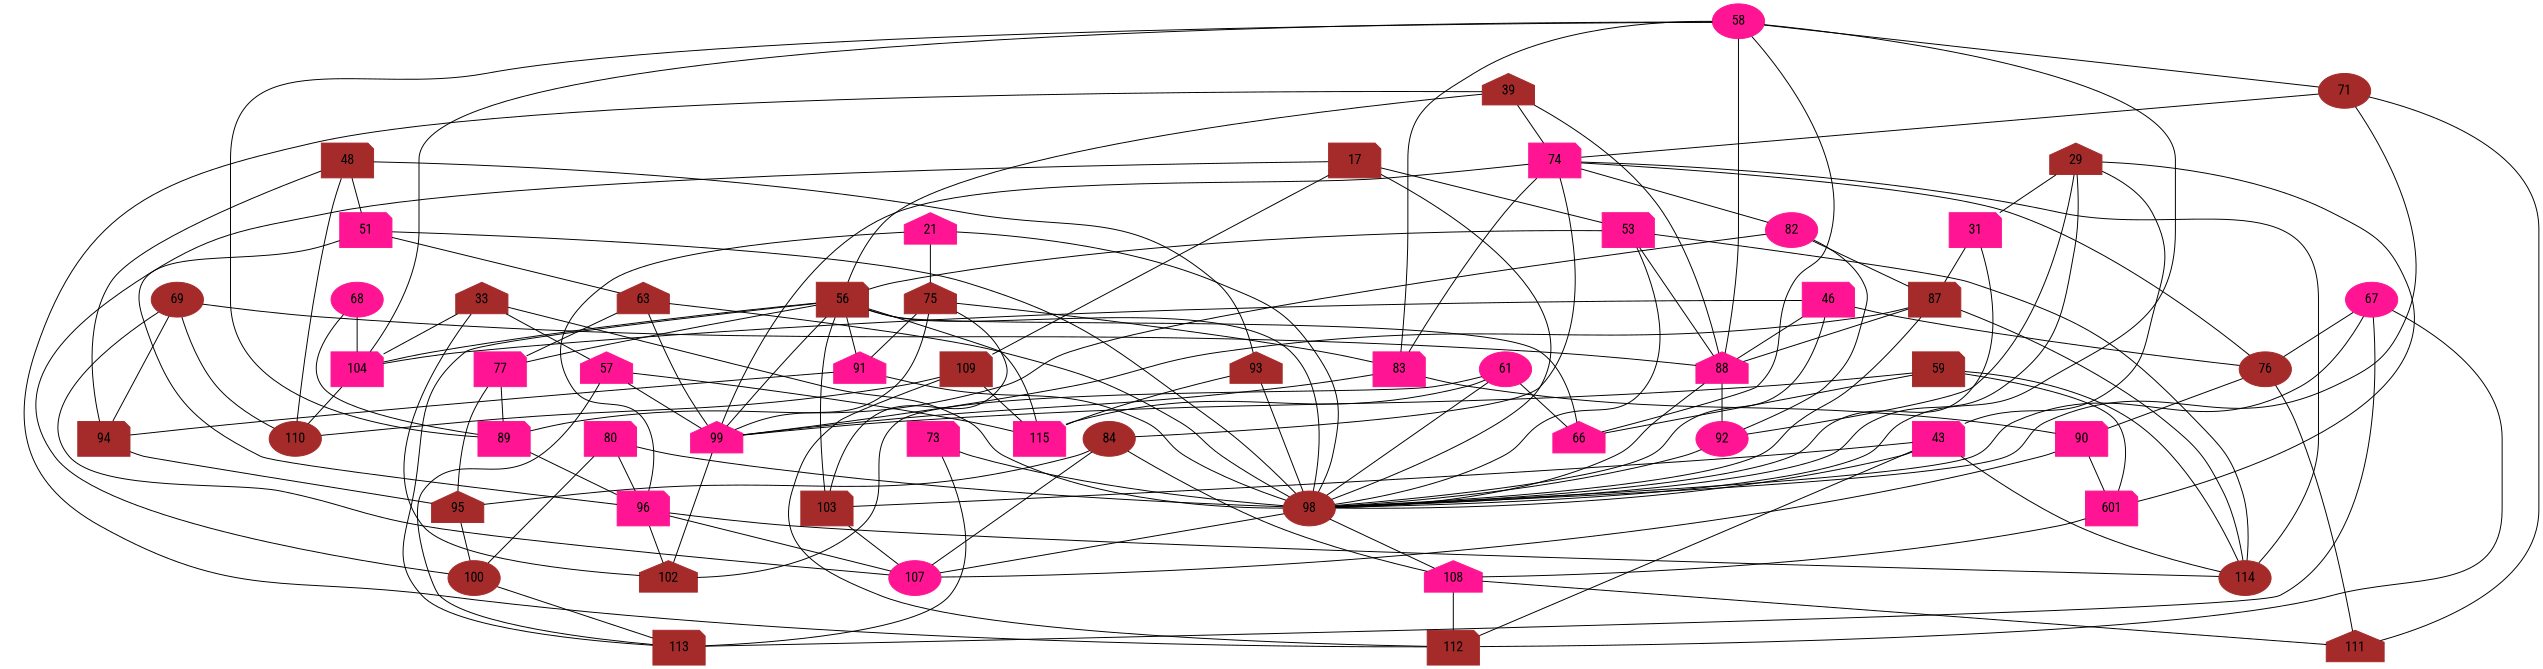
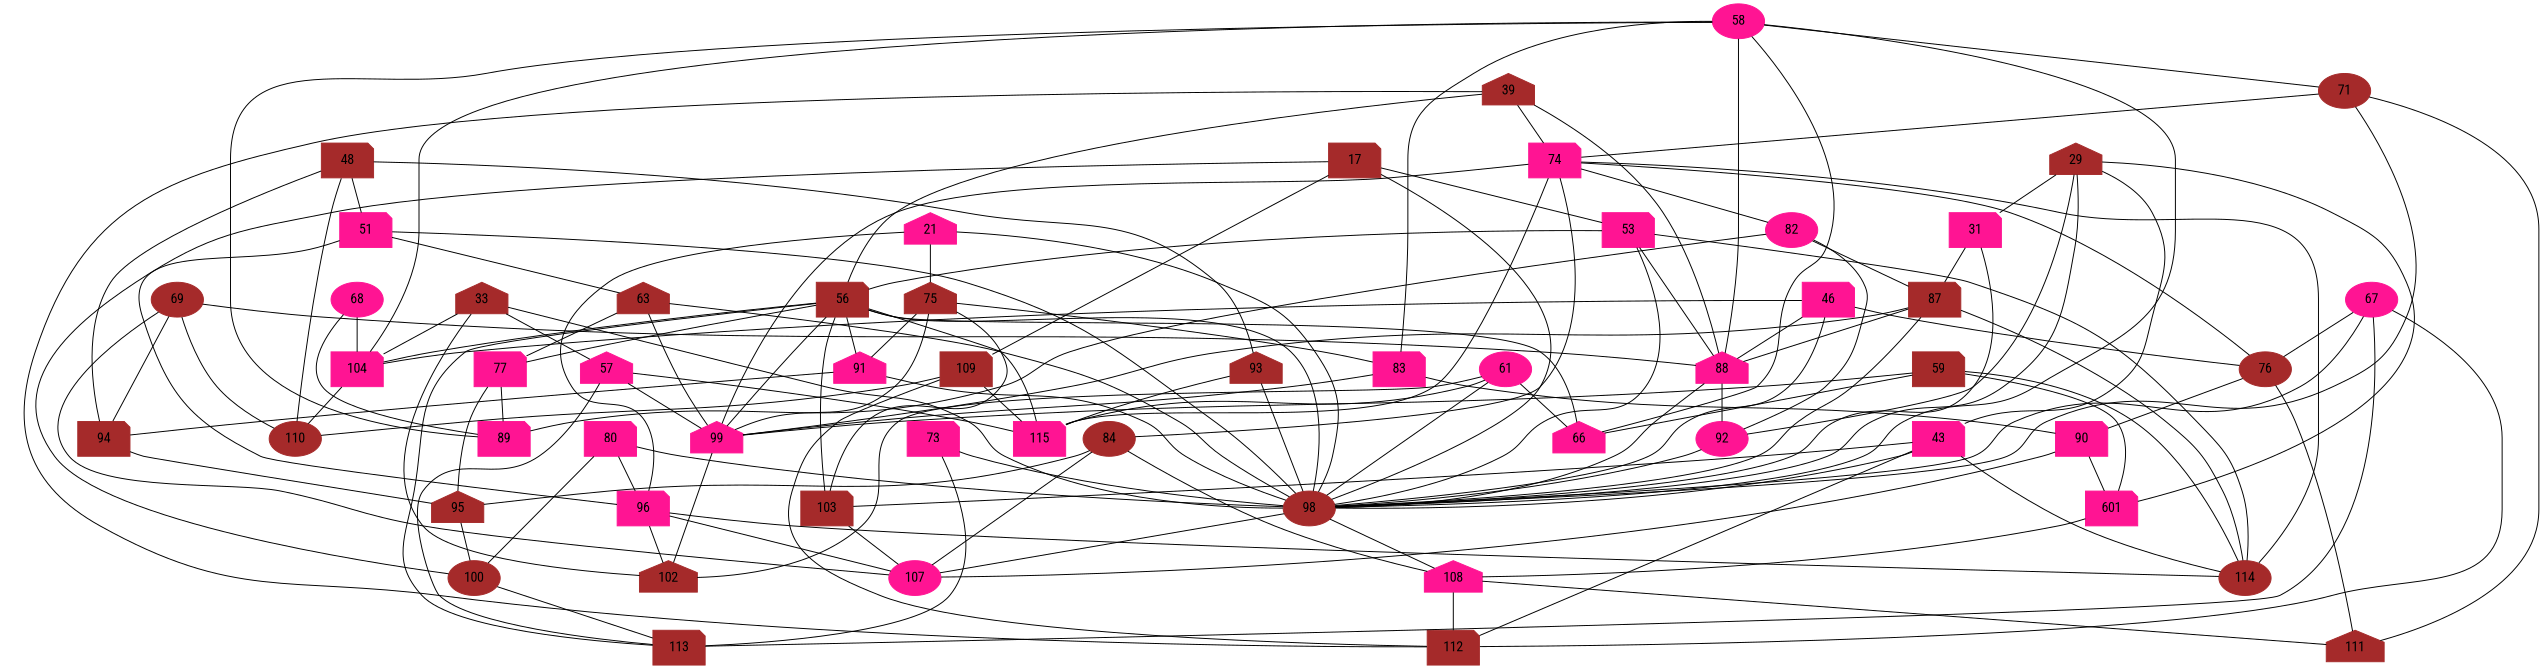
(1468, 261) -> (1325, 411)
(569, 471) -> none
